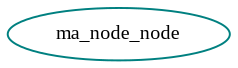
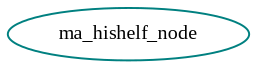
(119, 34) -> (128, 34)
